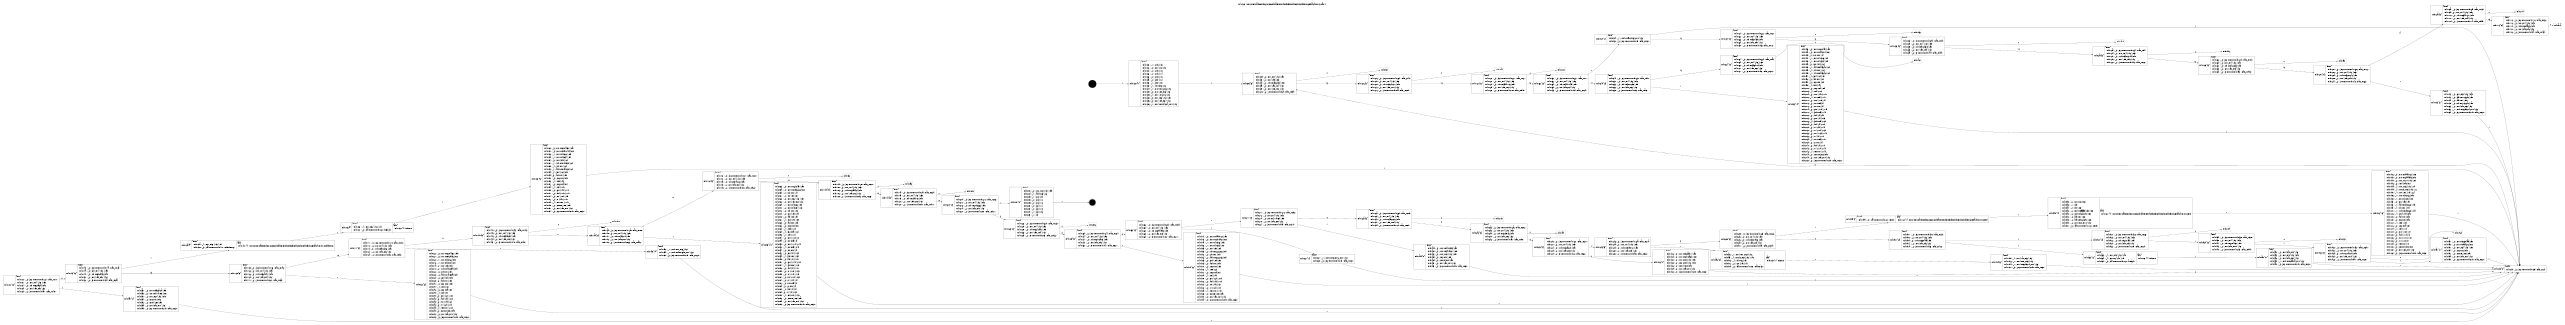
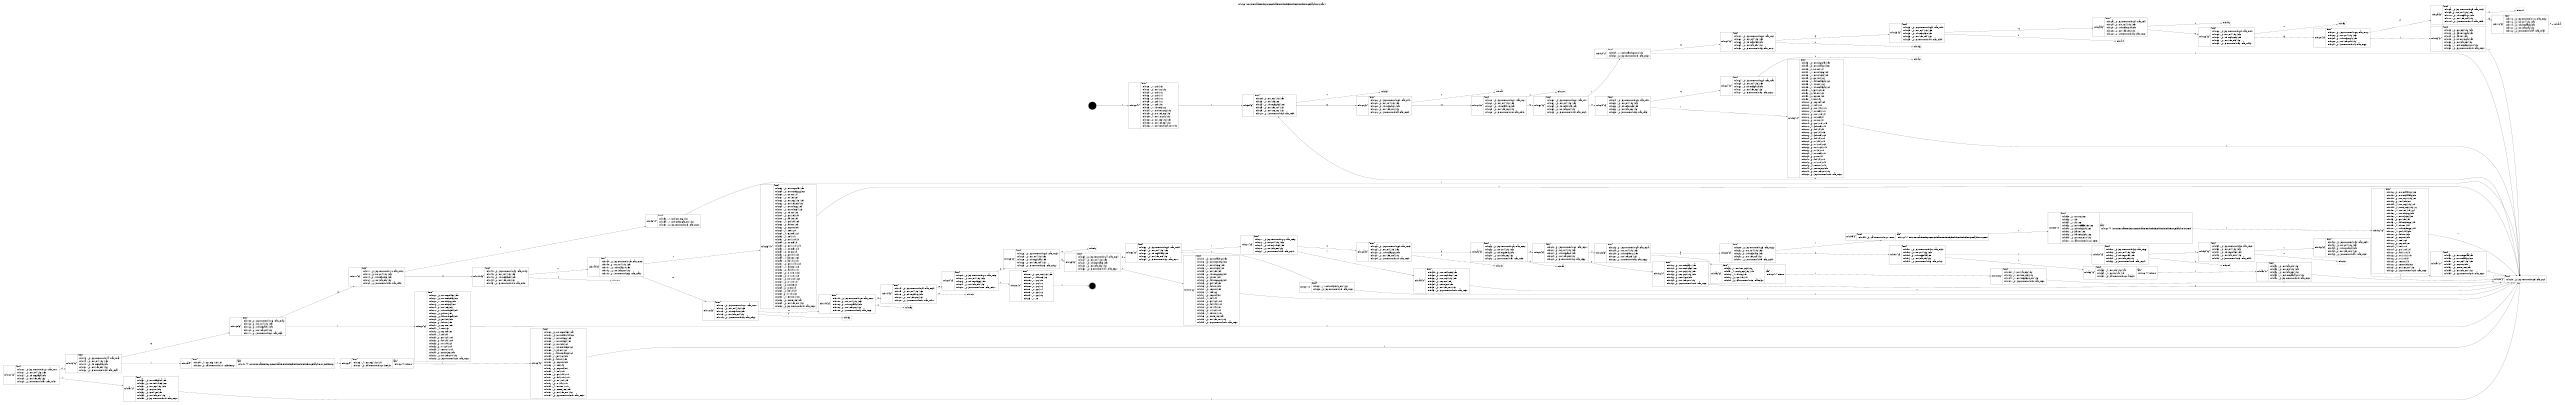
(2458, 233) -> none
